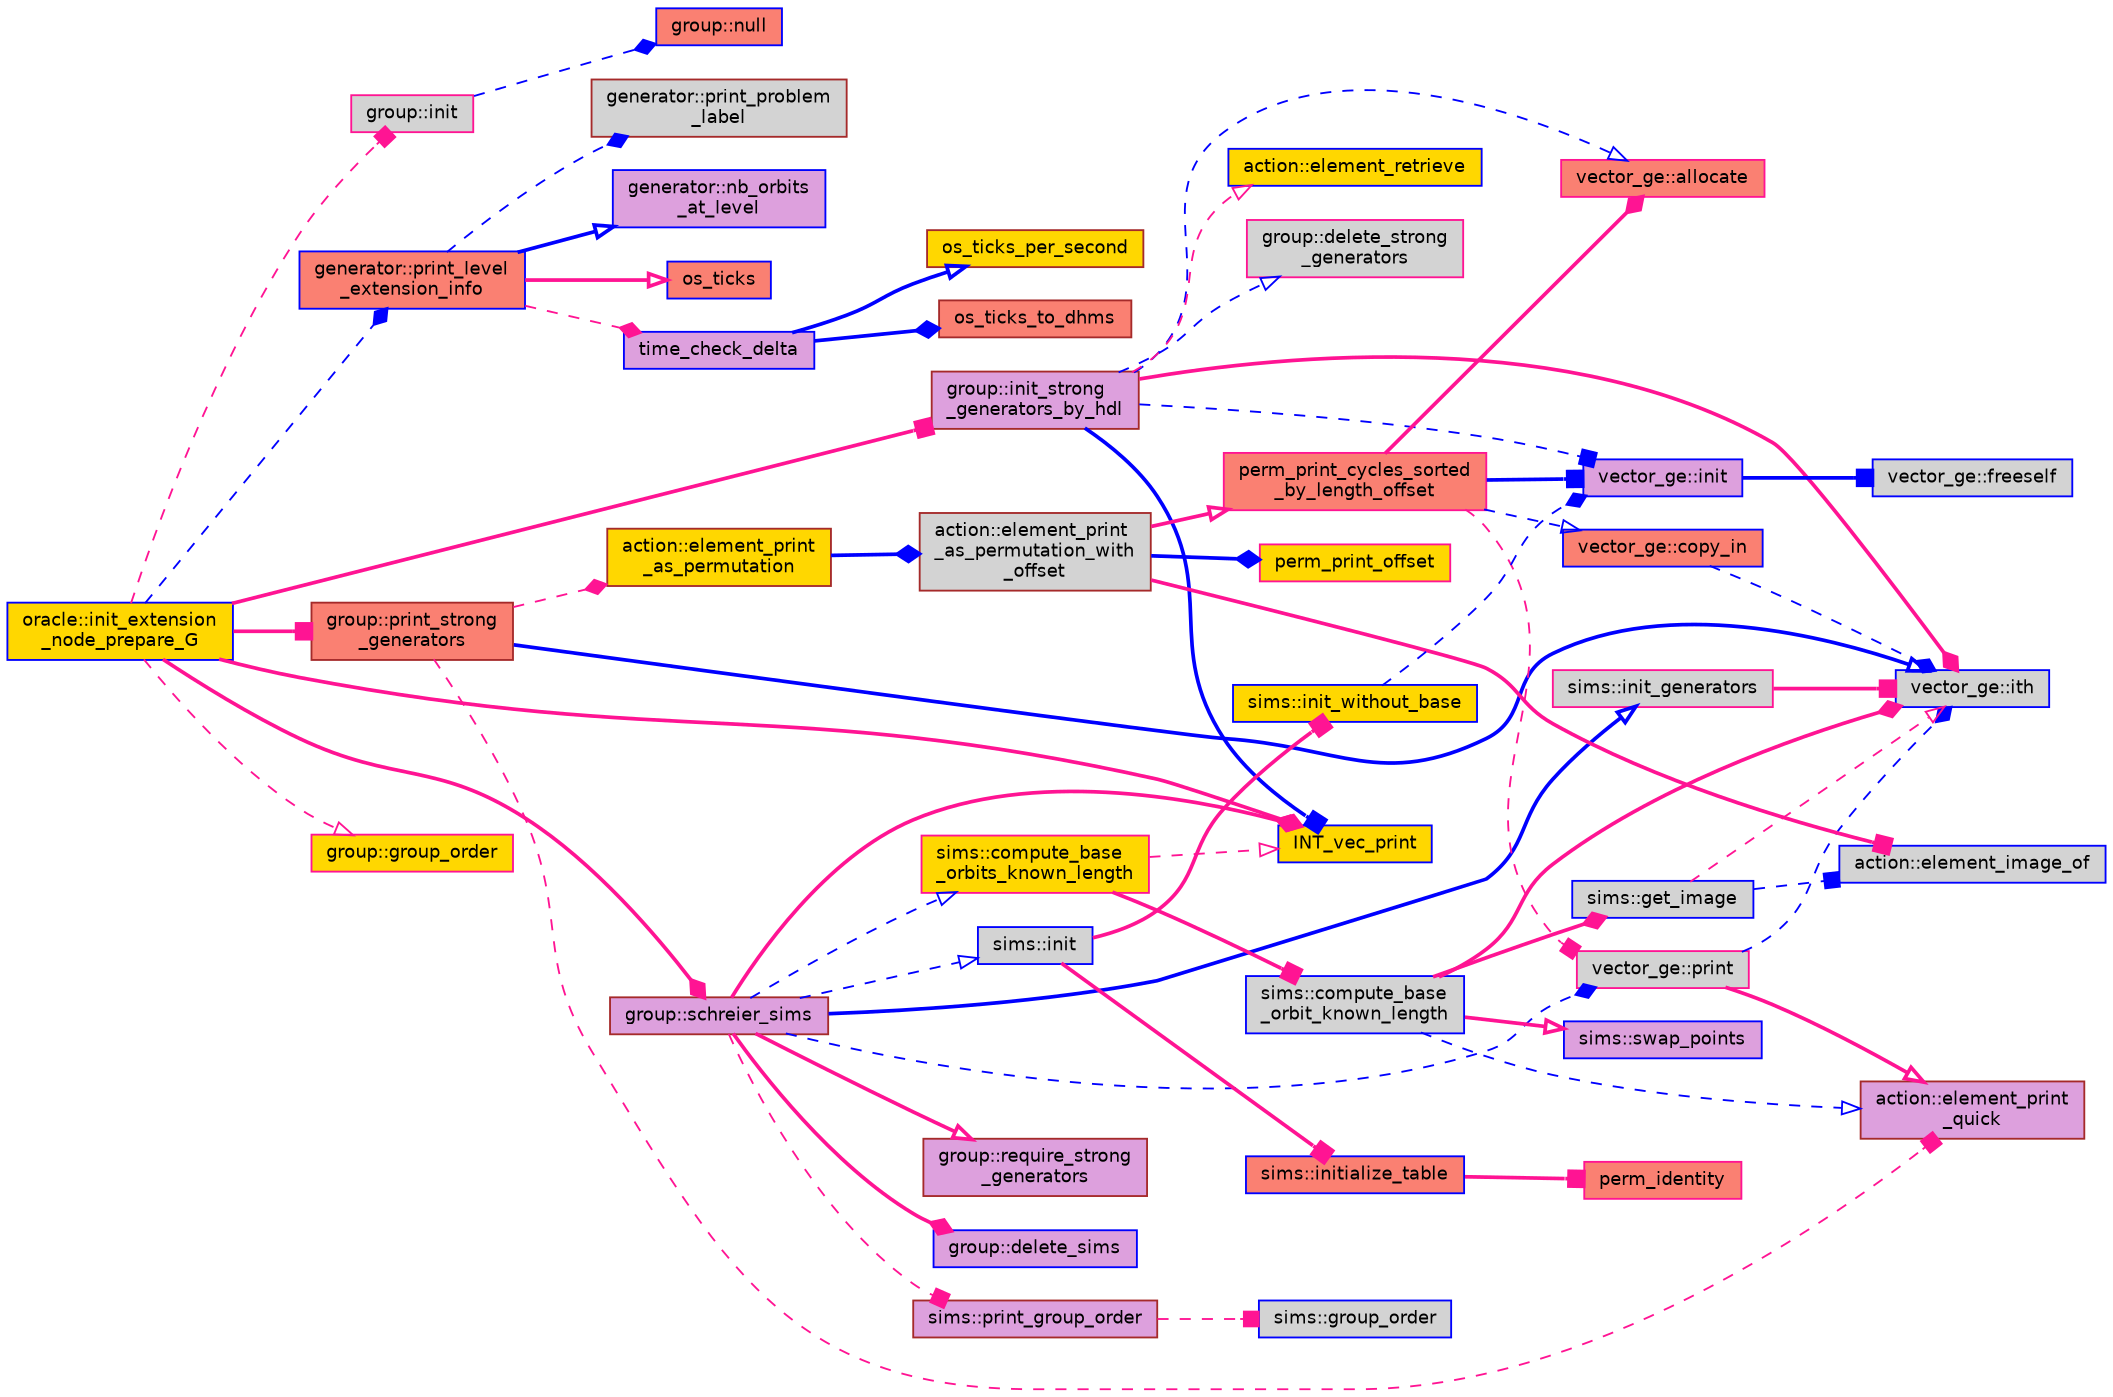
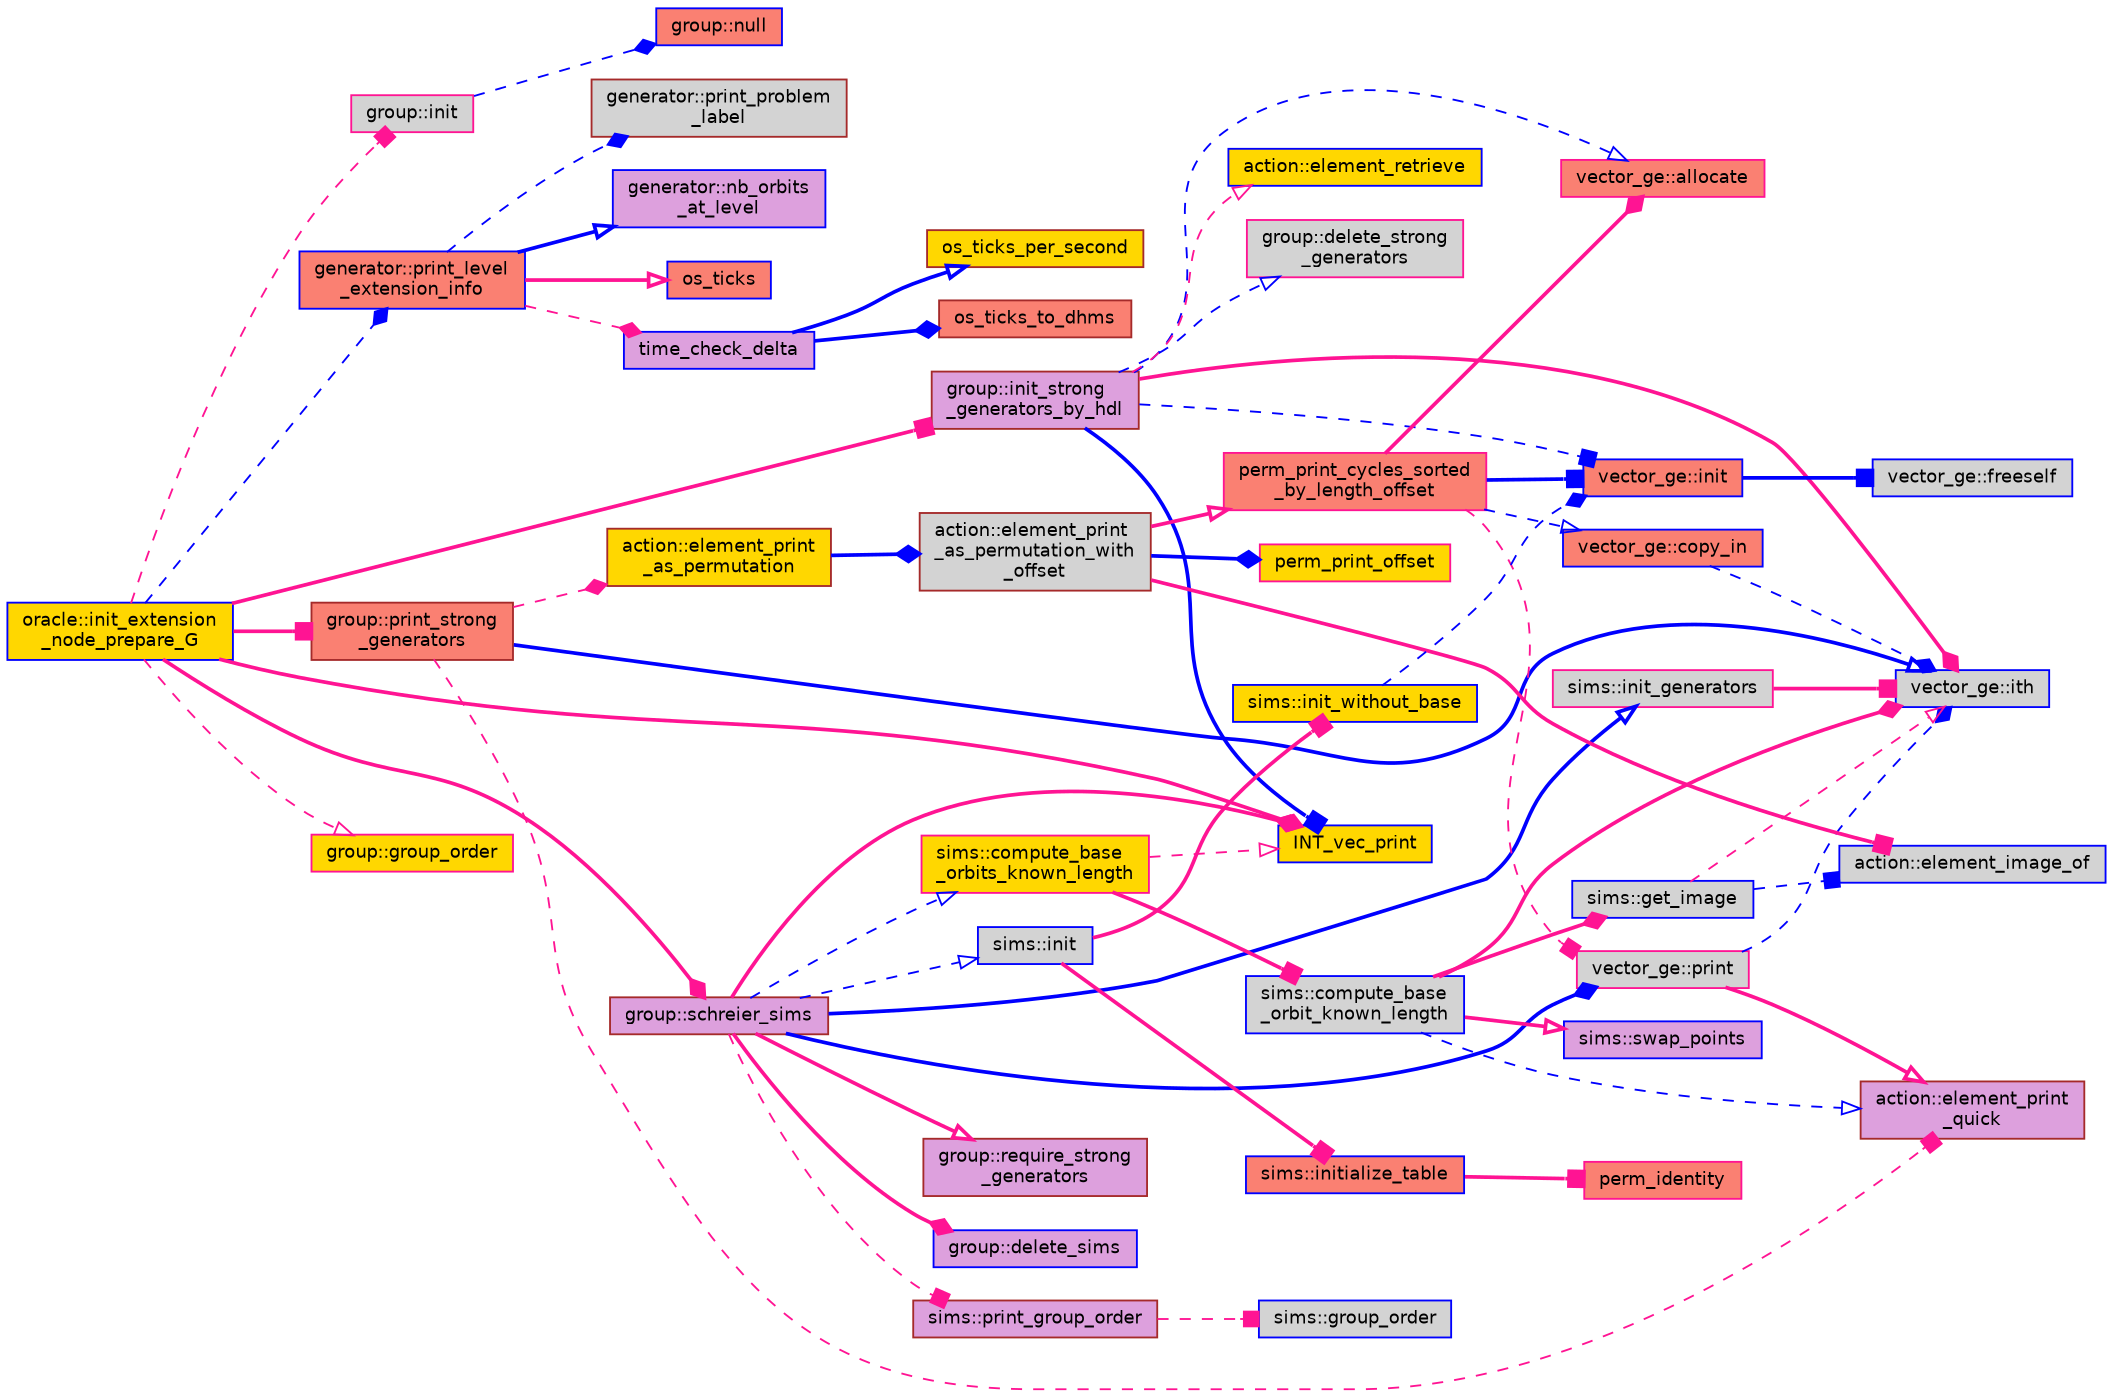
(1663, 478) -> (1663, 478)
(1188, 1088) -> (1188, 1088)
